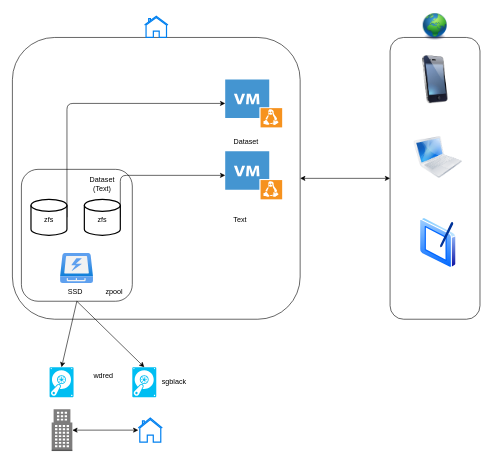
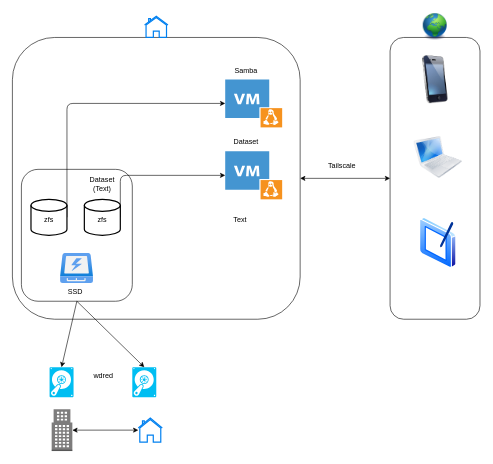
none -> (246, 71)
none -> (342, 167)
(114, 293) -> none
(174, 383) -> none
